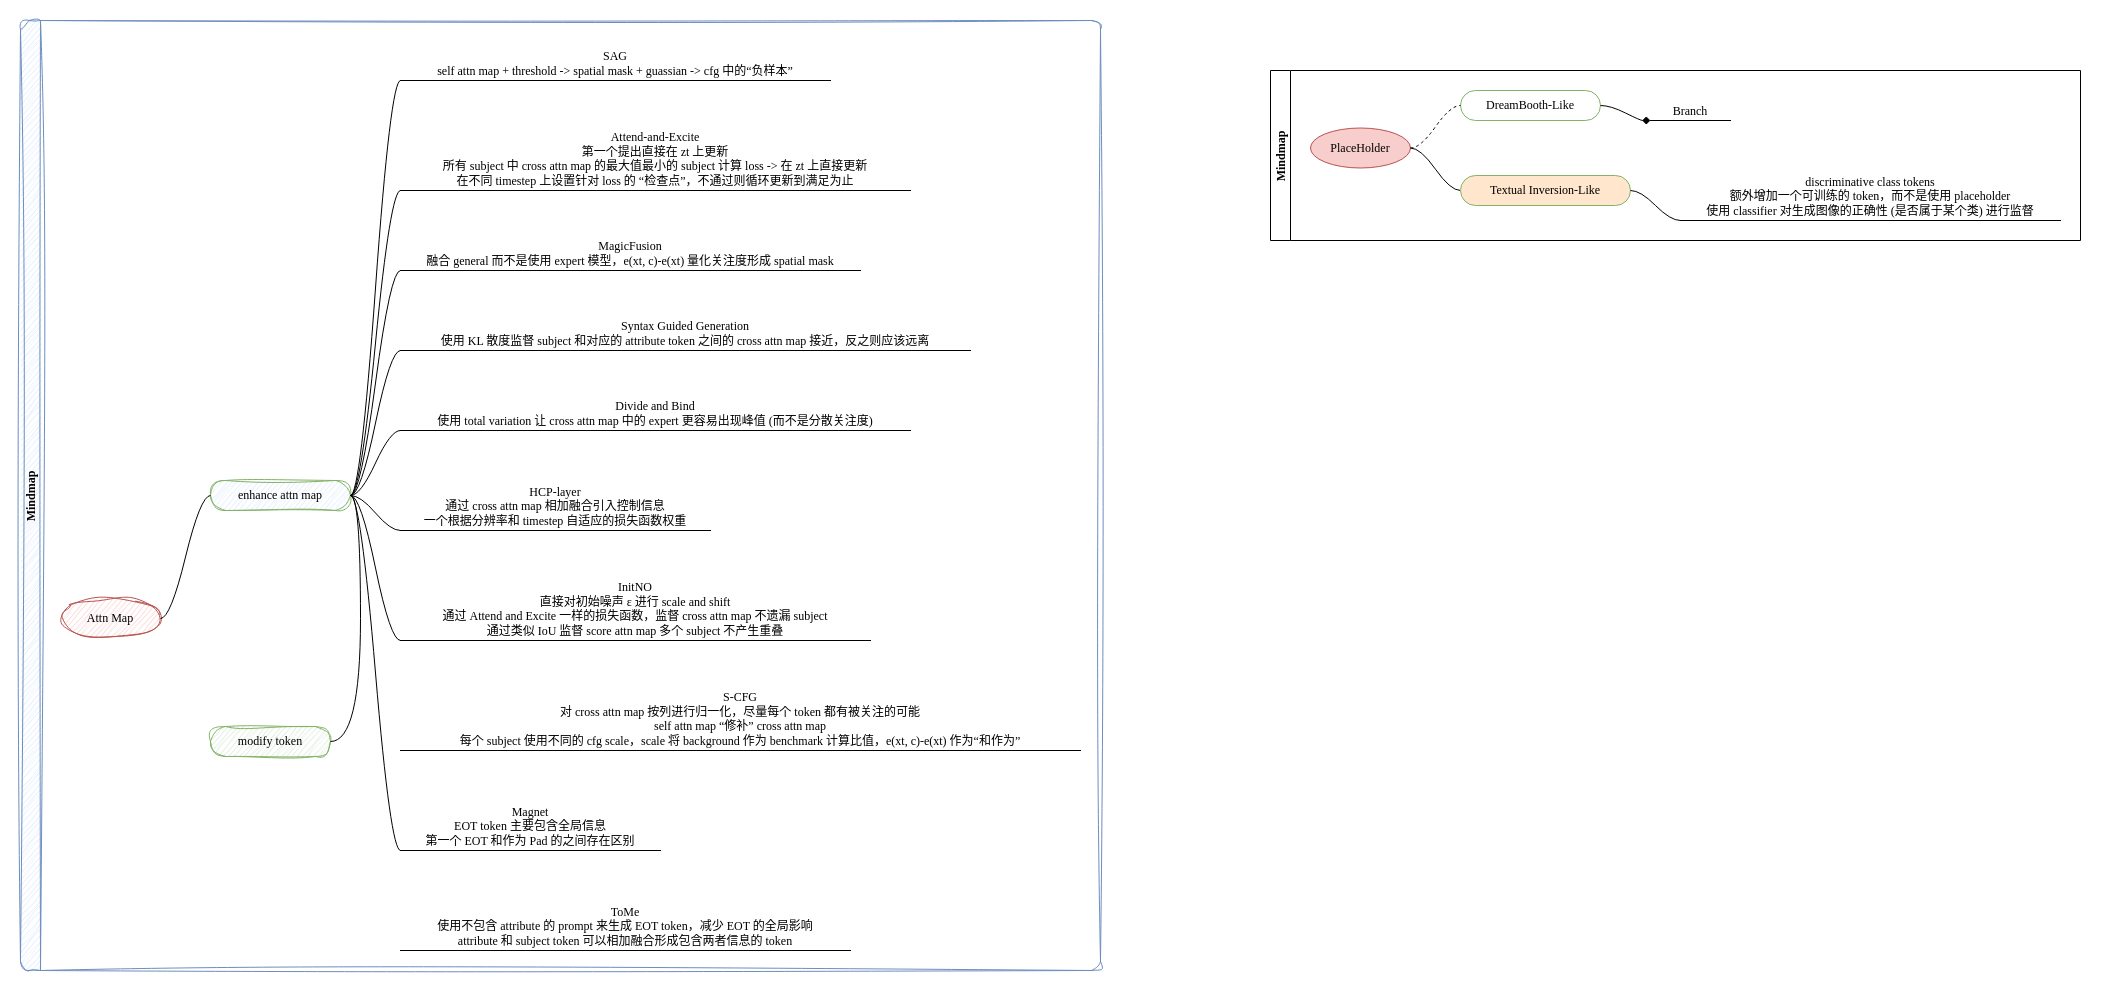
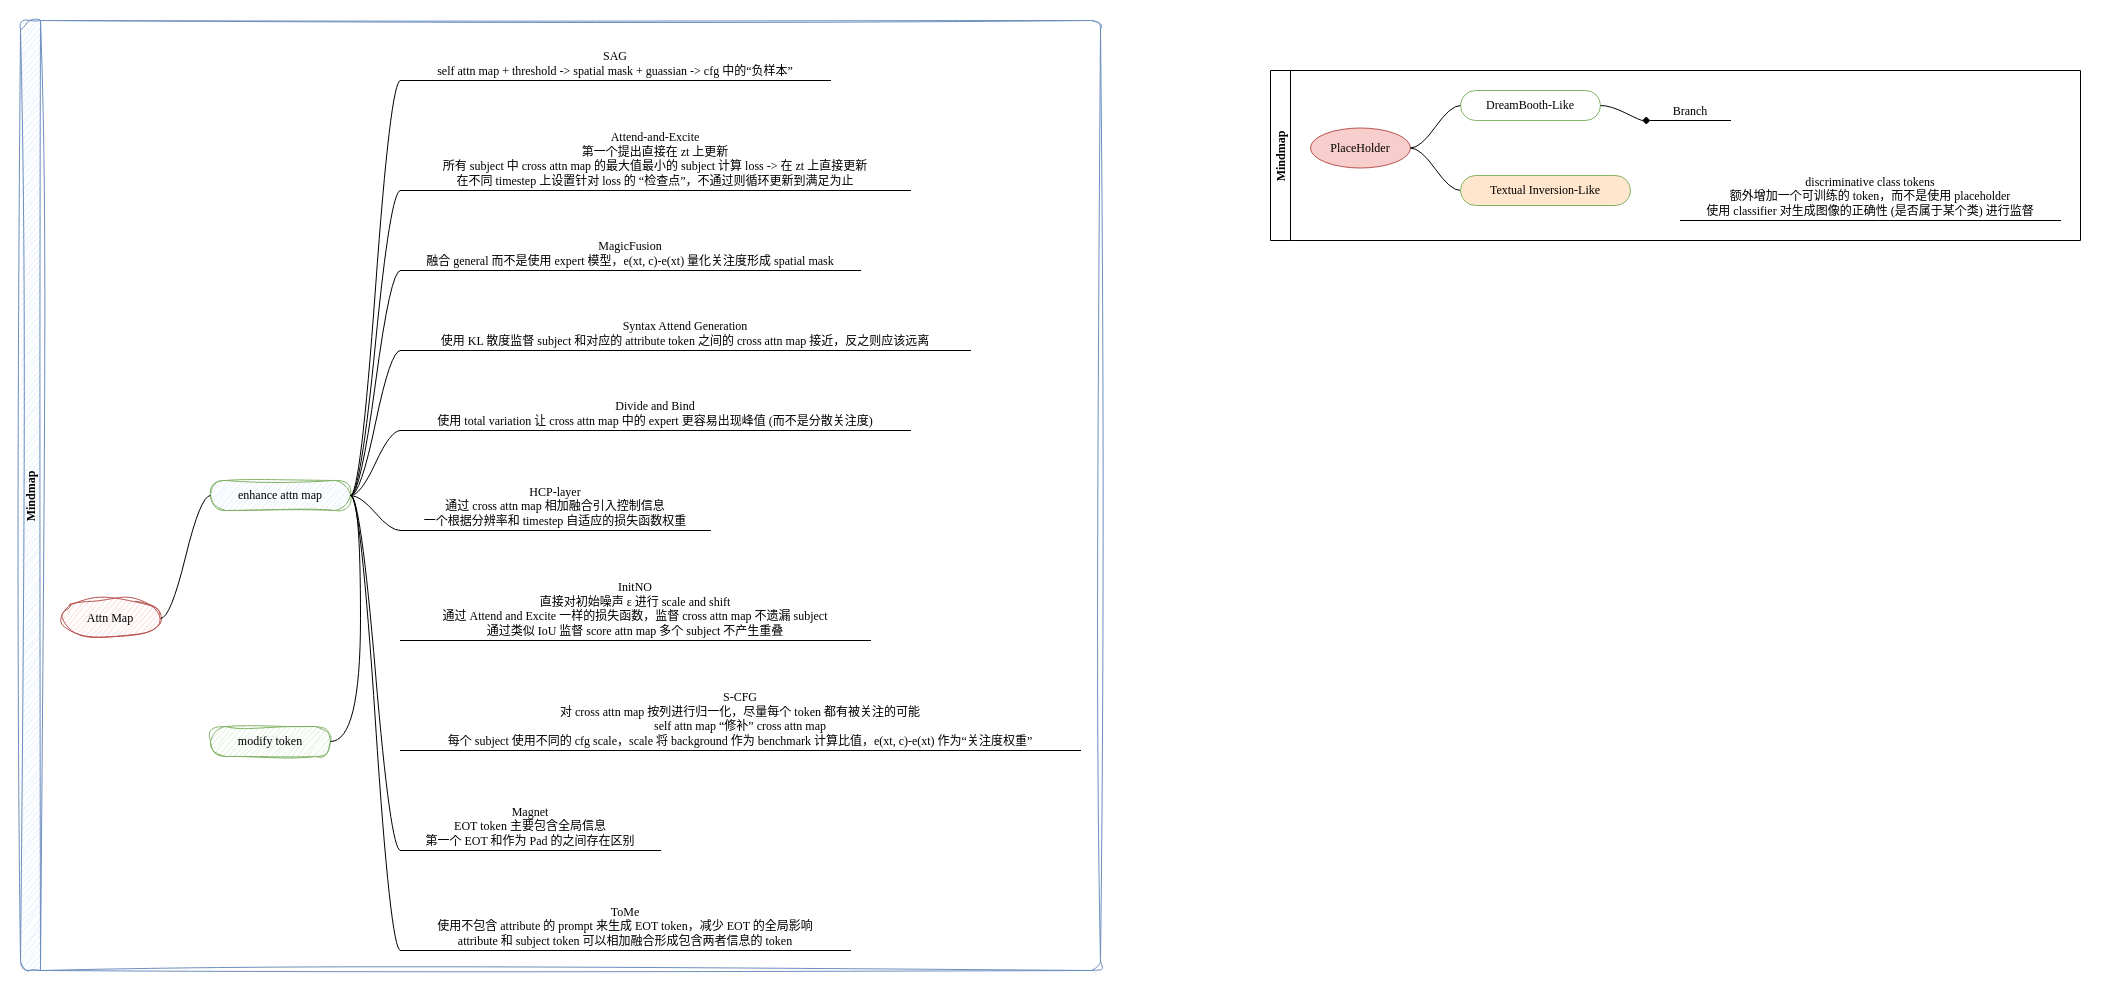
(1437, 125) -> (1437, 125)
(1655, 205) -> none
(686, 333) -> (686, 333)
(376, 570) -> none
(741, 719) -> (741, 719)
none -> (378, 763)
